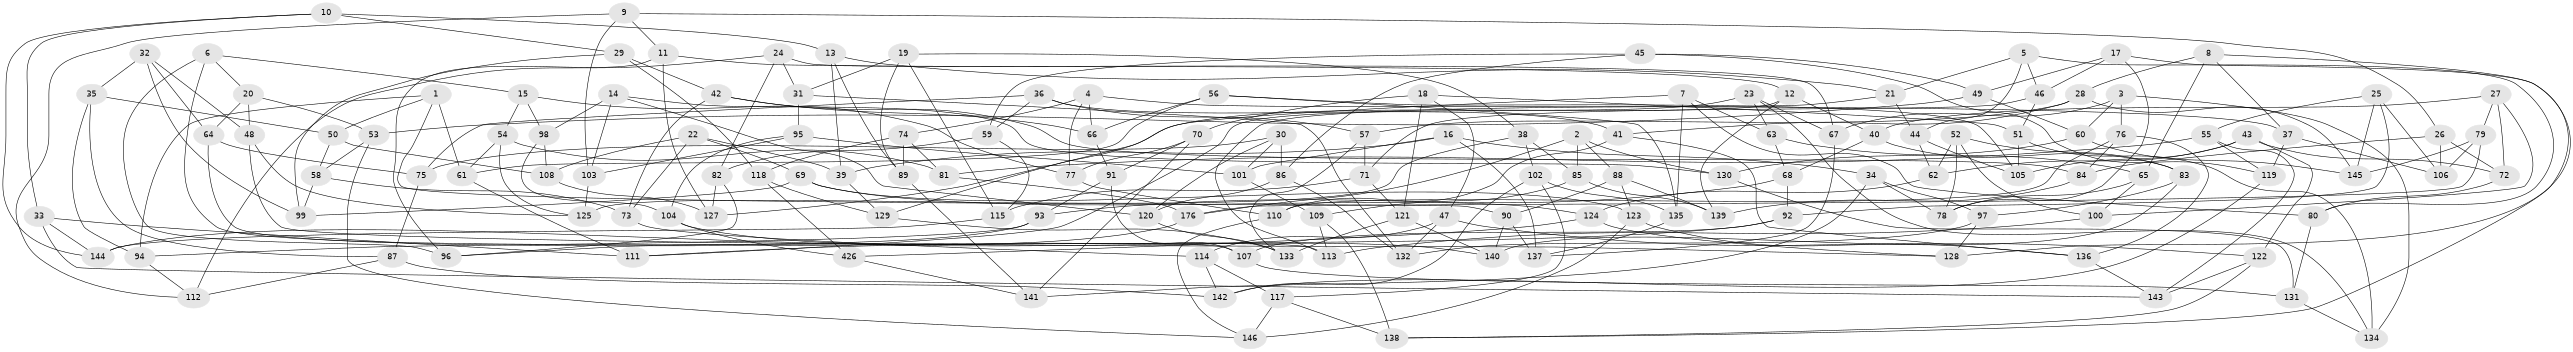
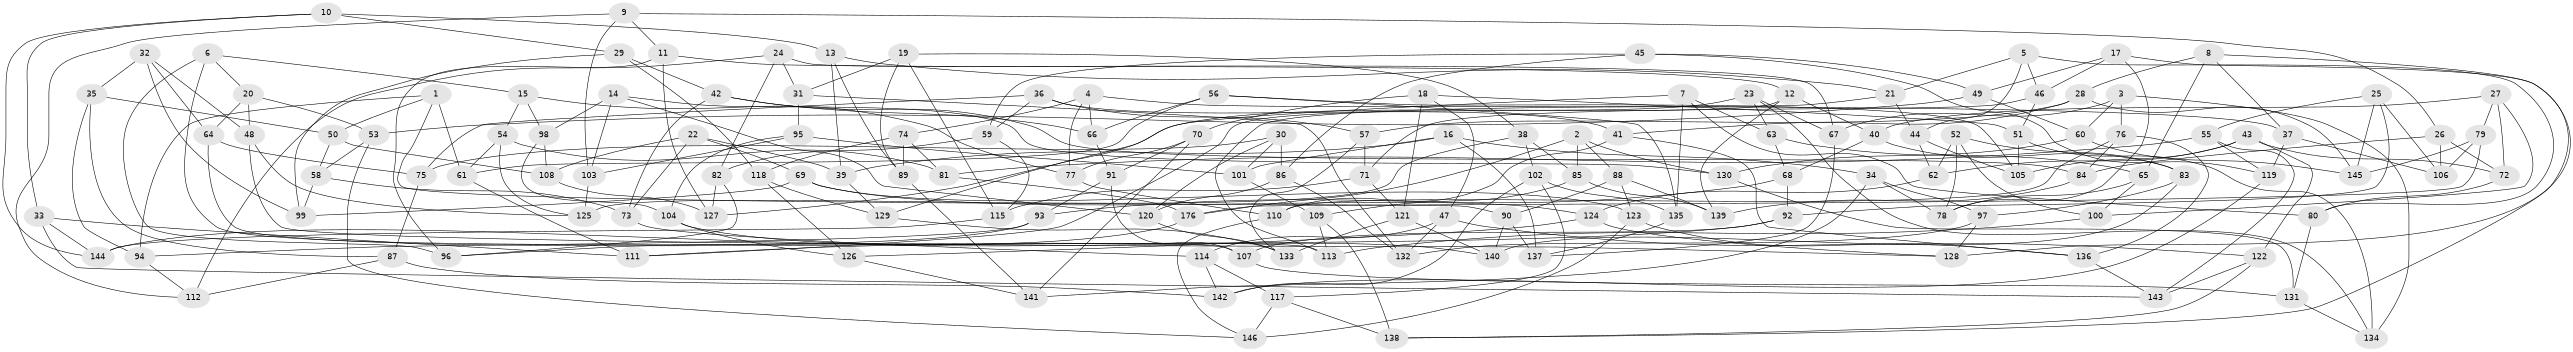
(849, 257) -> (849, 257)
